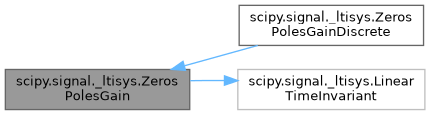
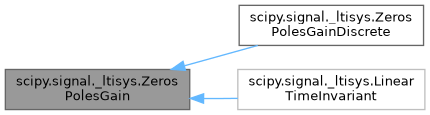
(207, 81) -> (221, 99)
